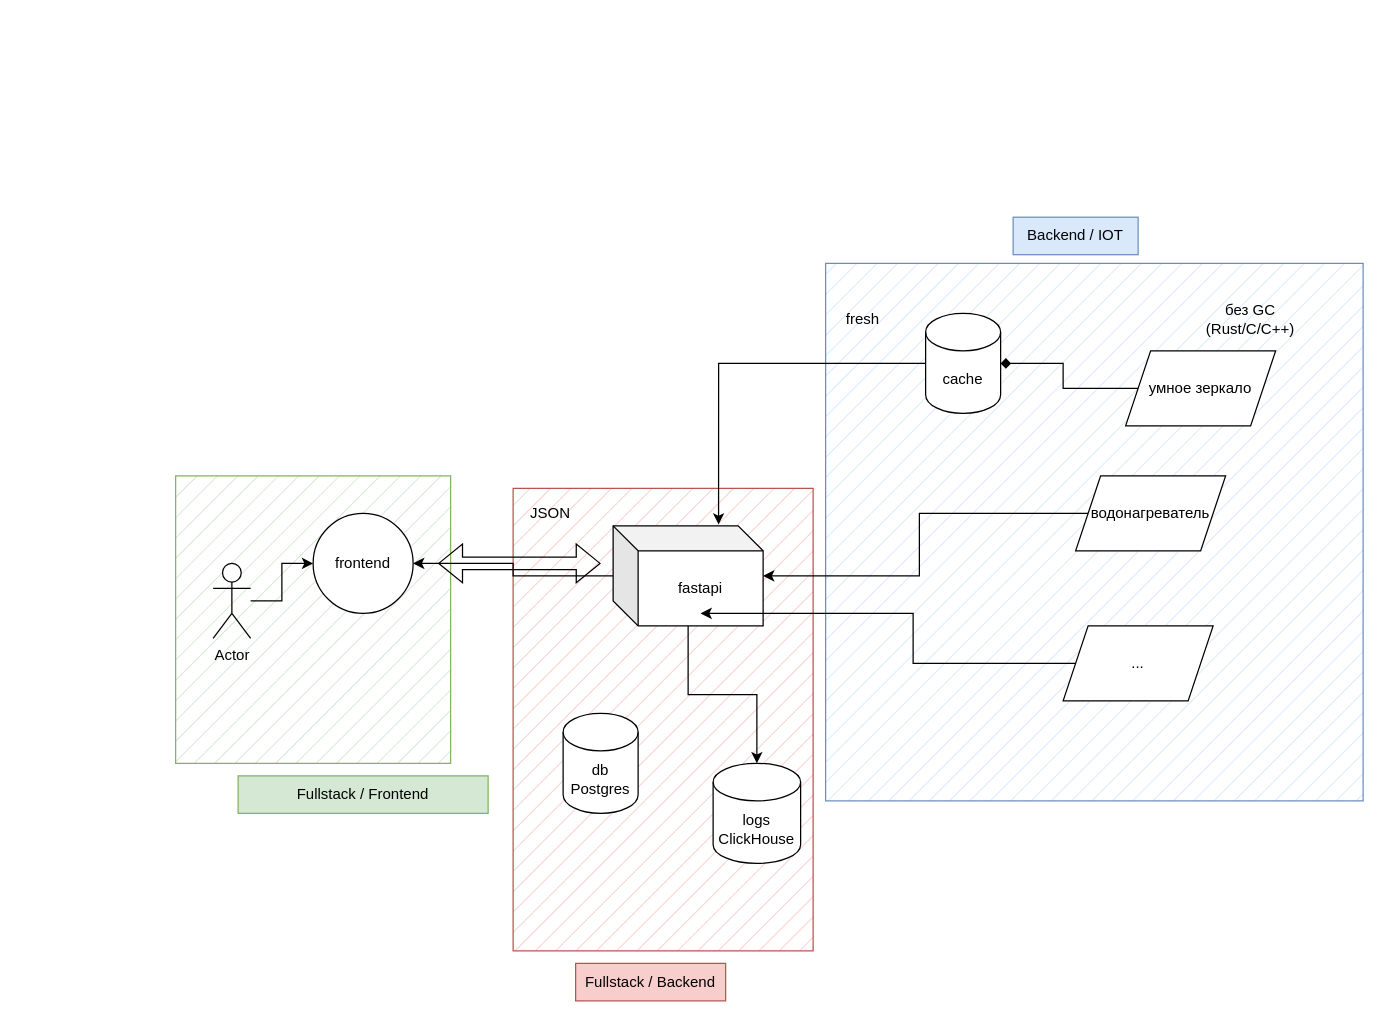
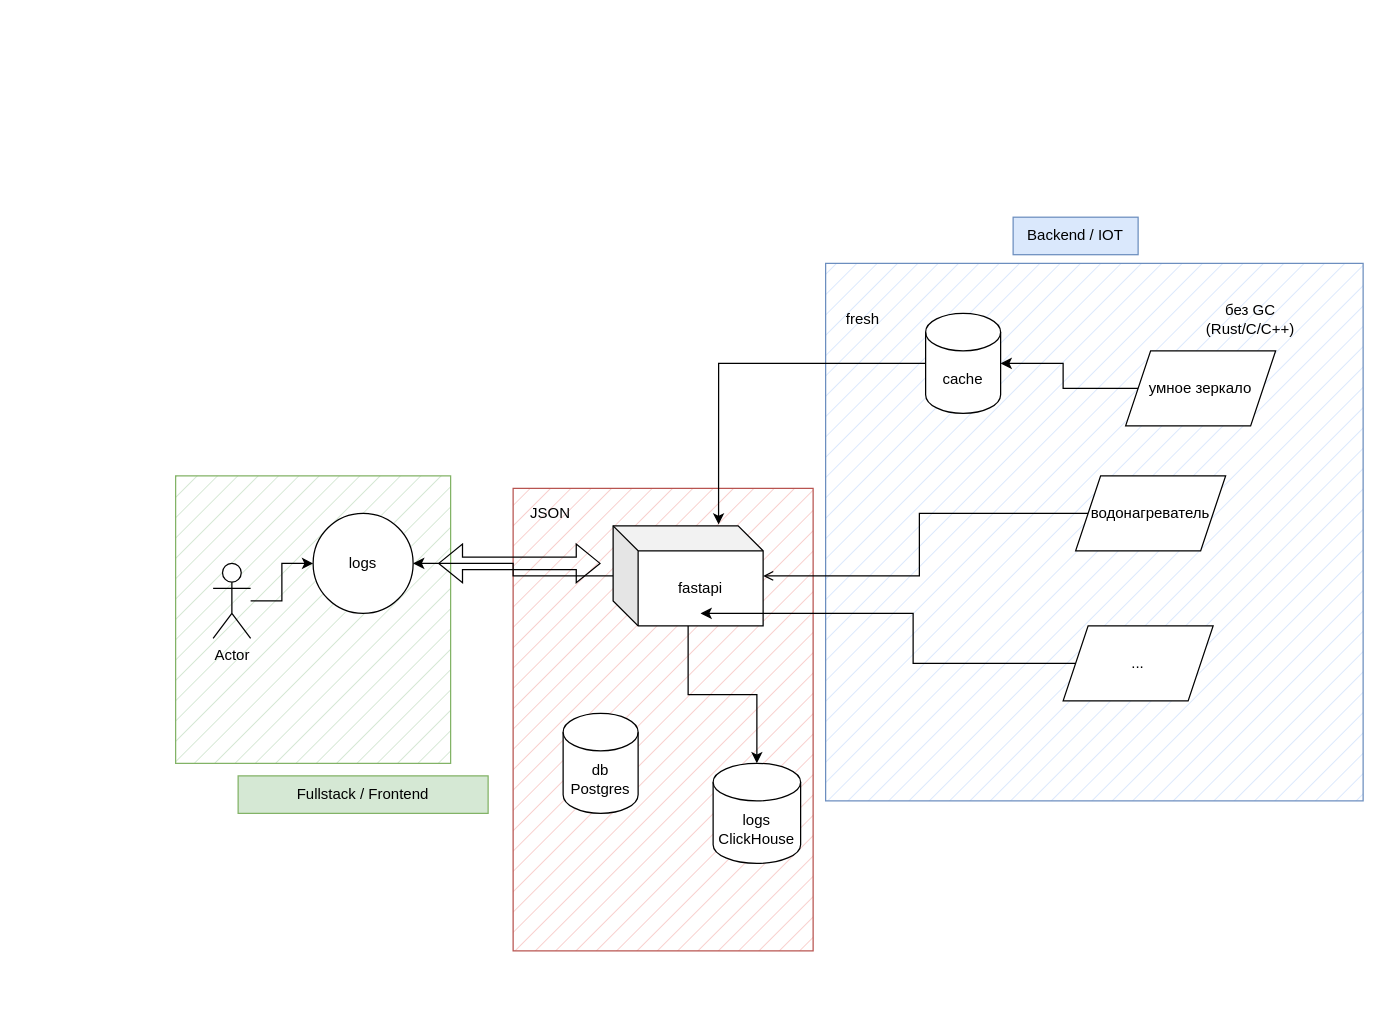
(1011, 363) -> (1010, 363)
(363, 563) -> (363, 563)
(773, 576) -> (771, 576)
(651, 982) -> none
